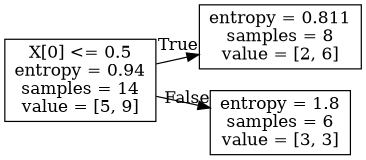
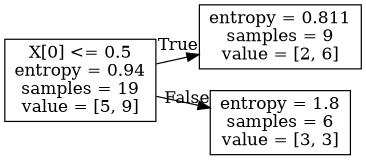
(280, 37) -> (280, 37)
(80, 80) -> (80, 80)
